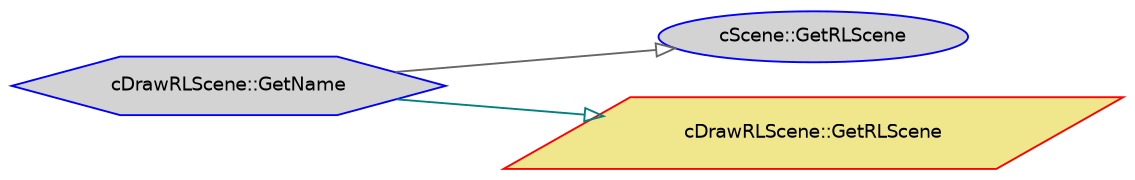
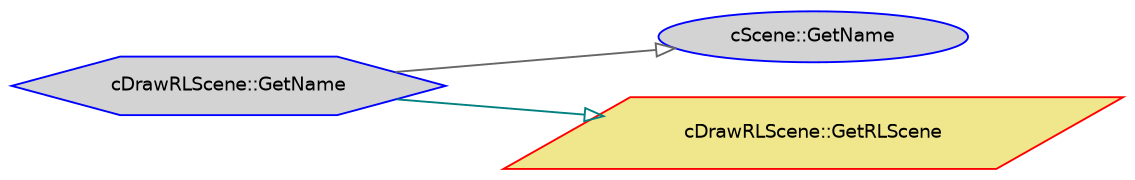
(813, 37) -> (813, 37)
